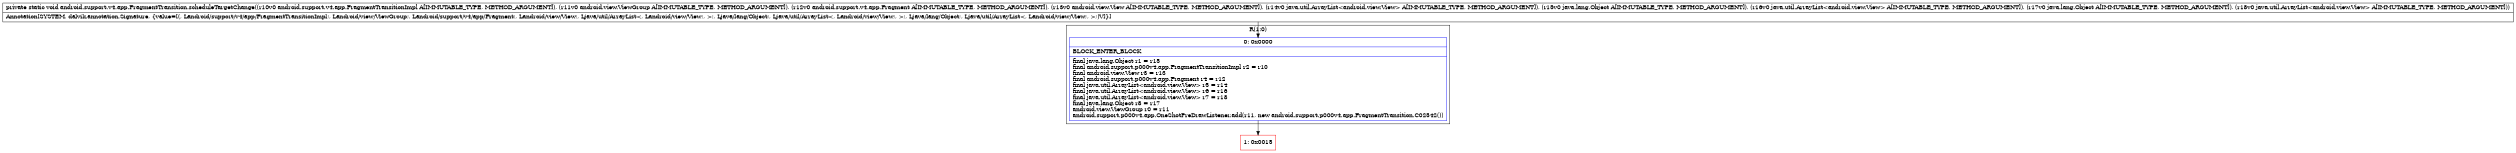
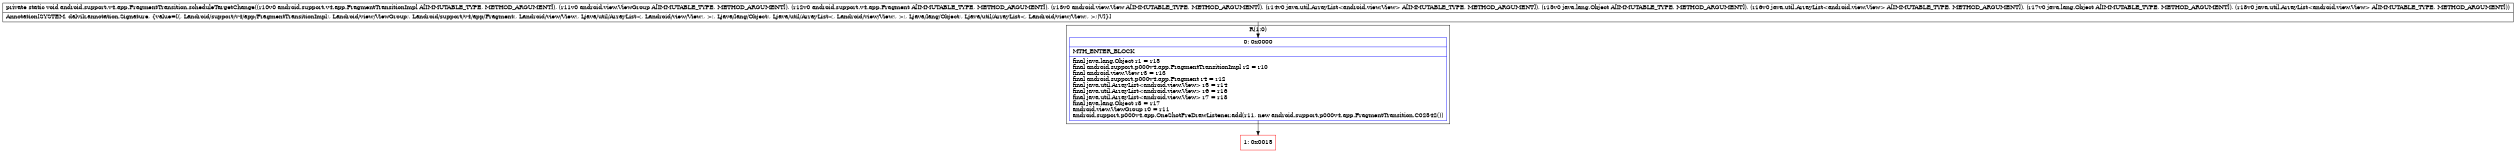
(1107, 52) -> (1104, 52)
